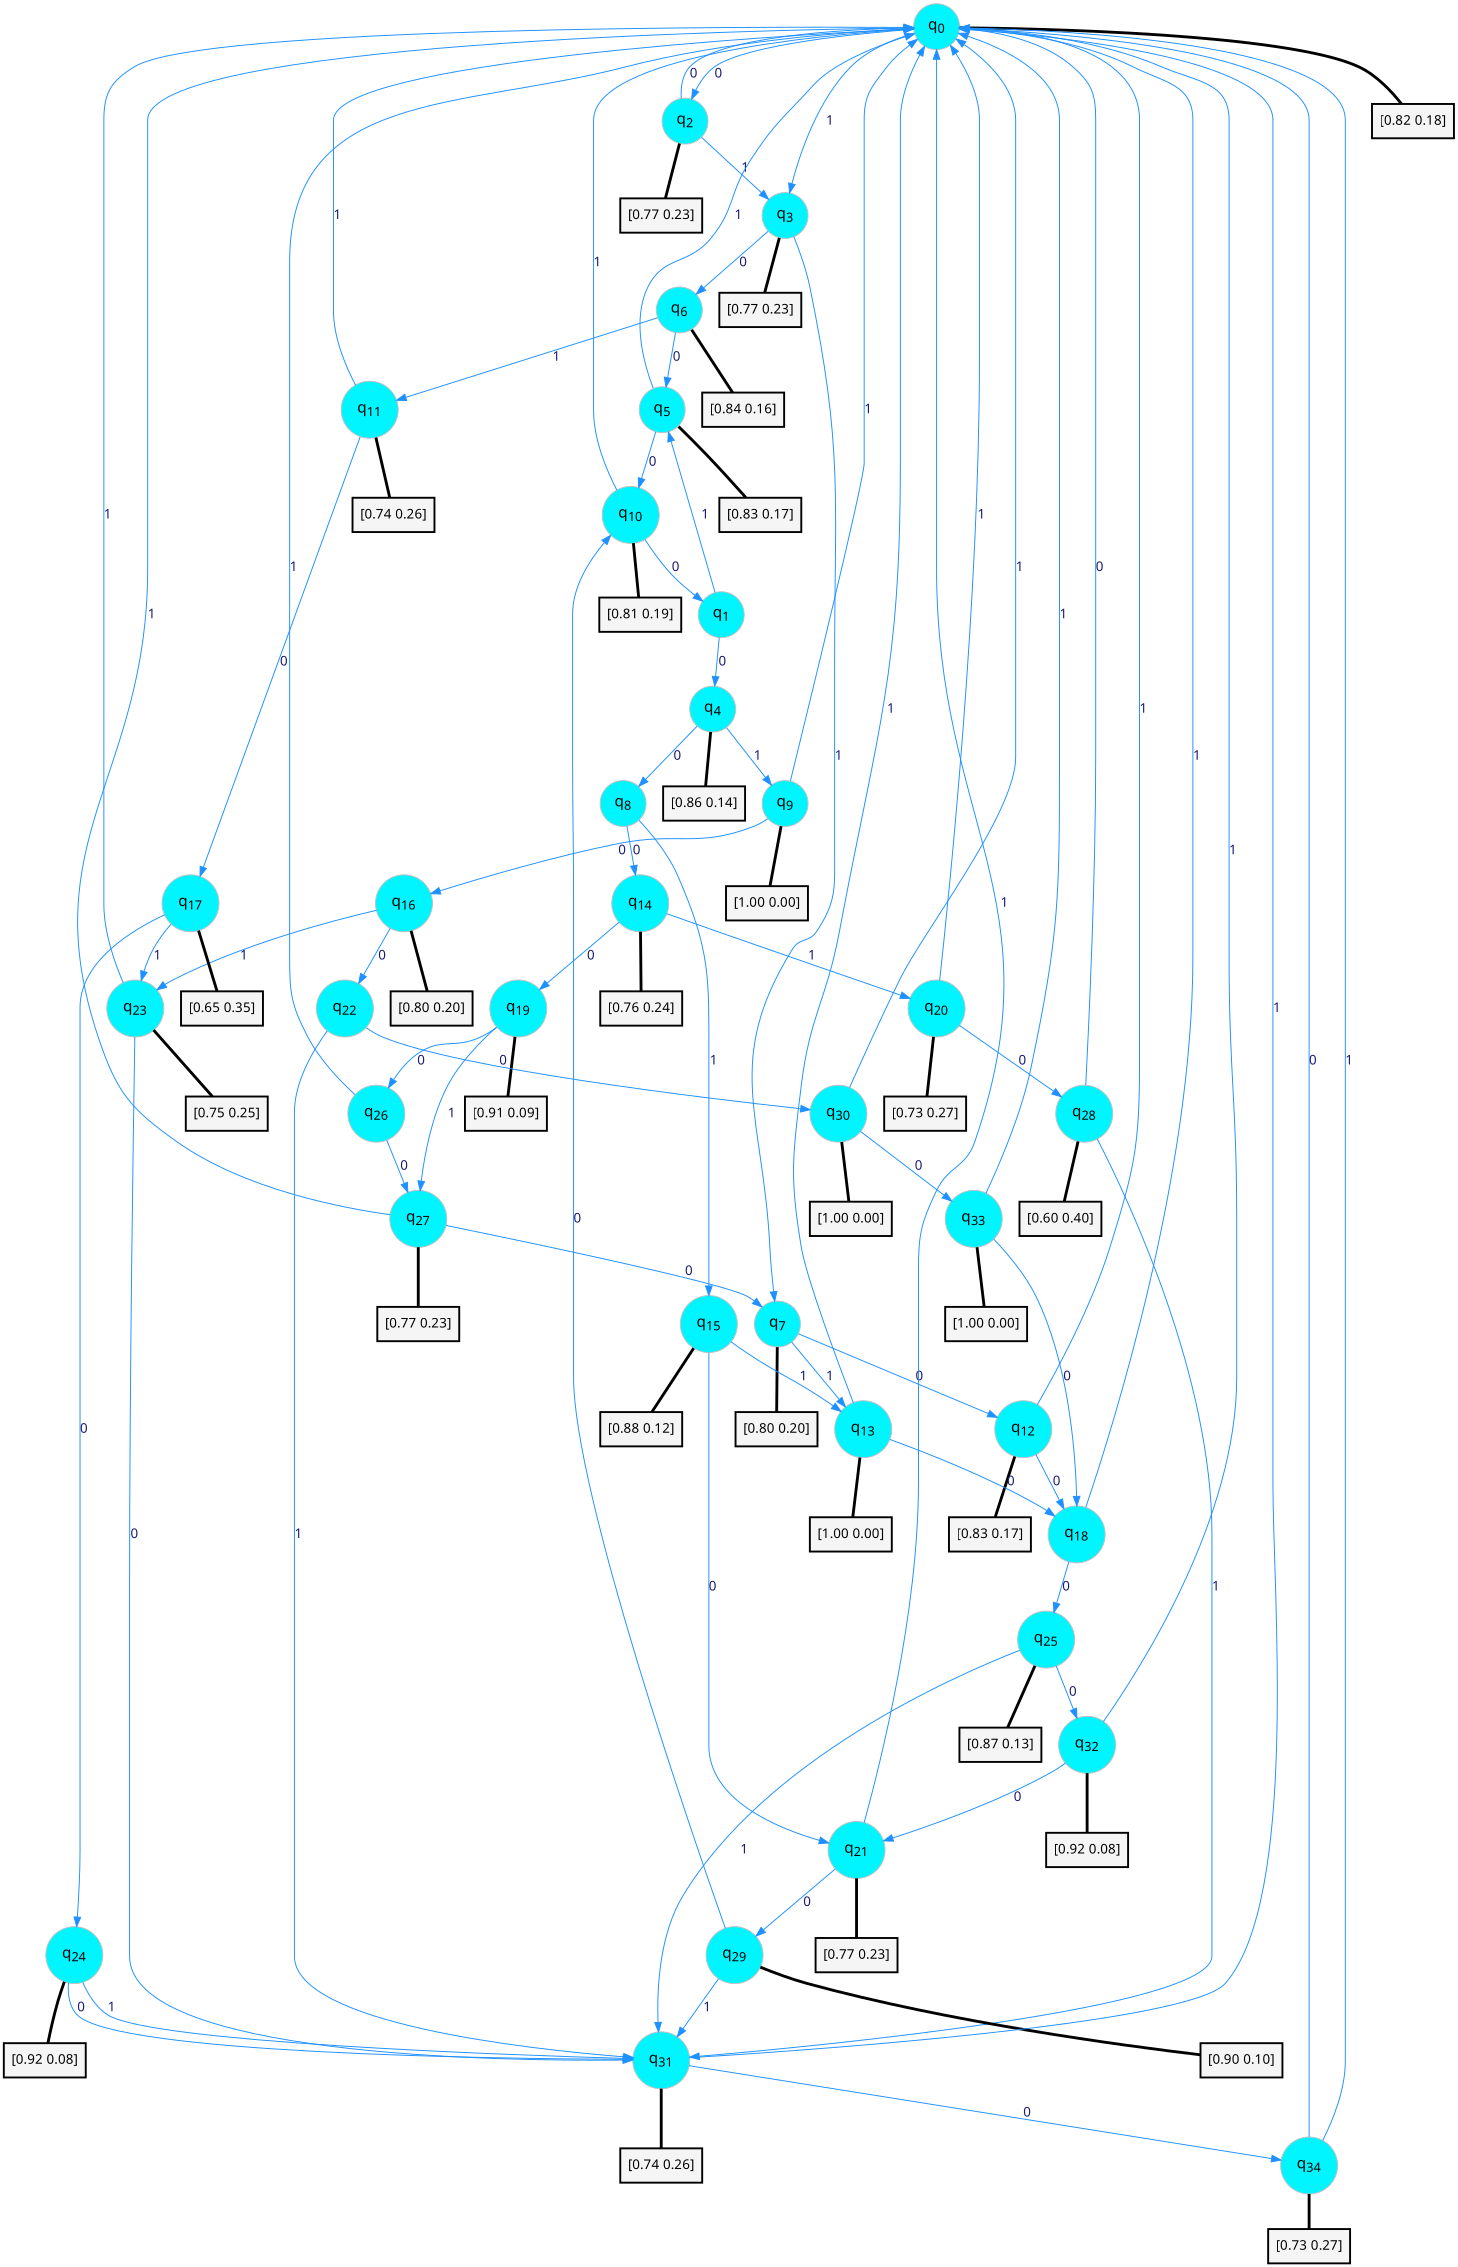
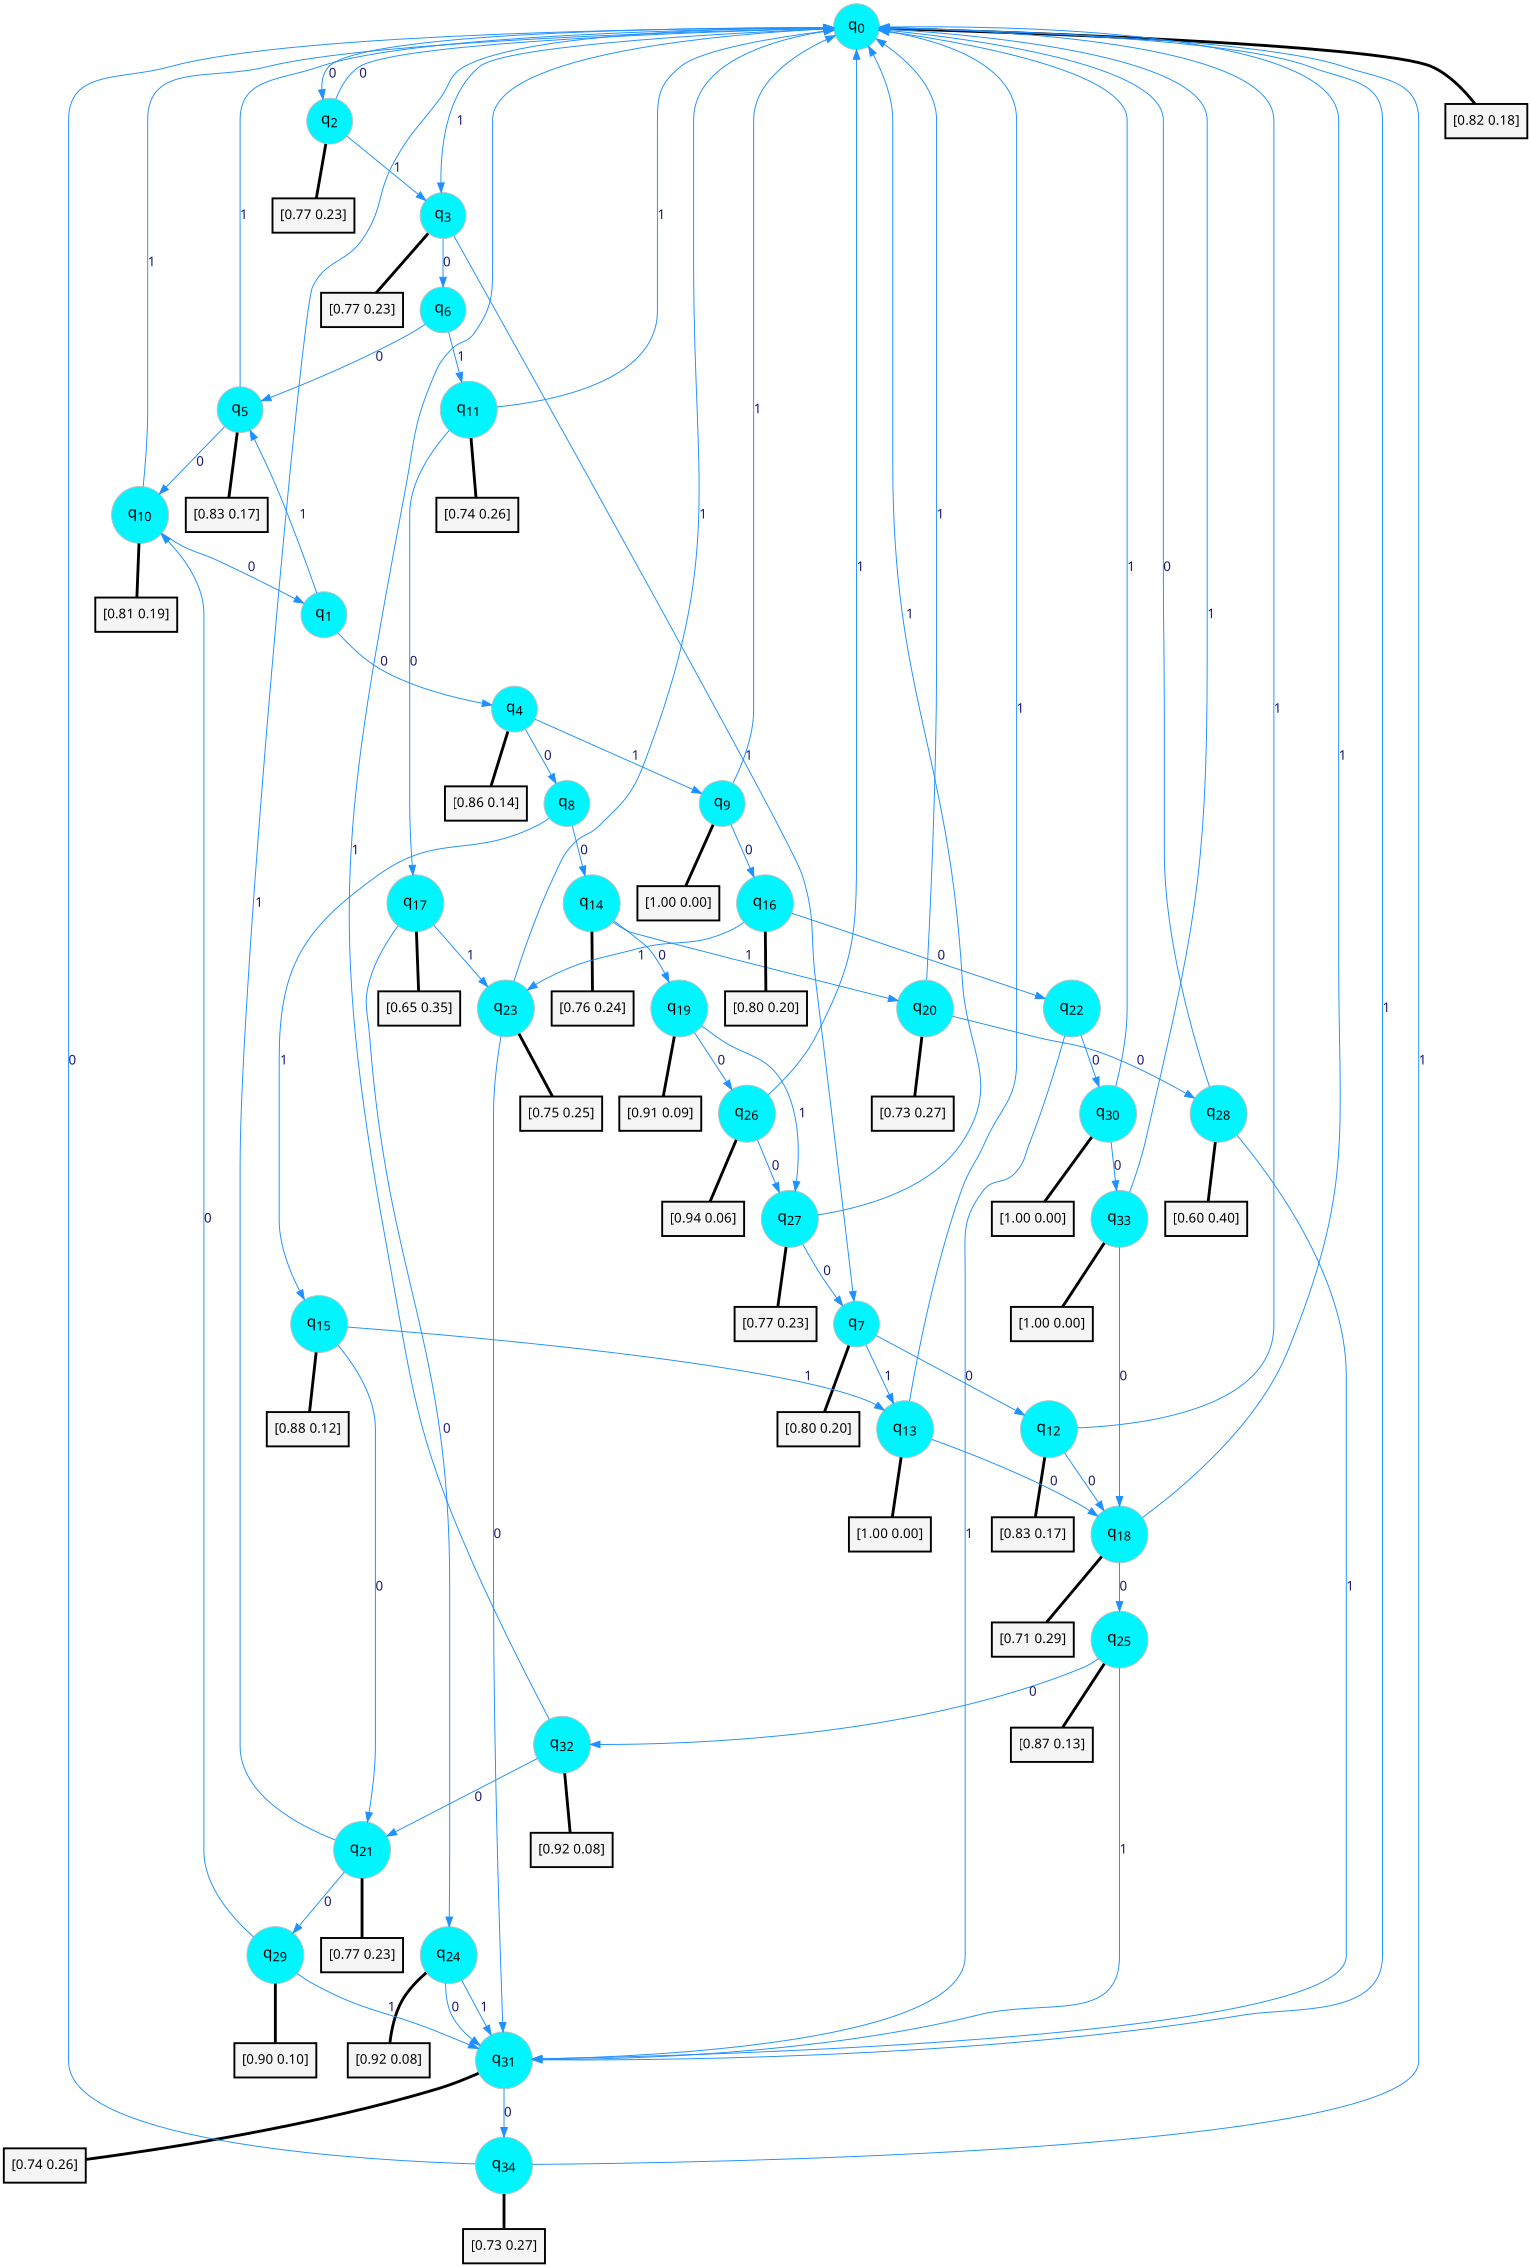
(743, 410) -> none
none -> (703, 1219)
none -> (1033, 1640)
